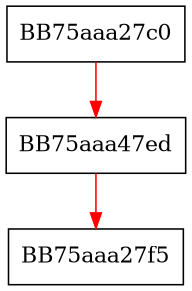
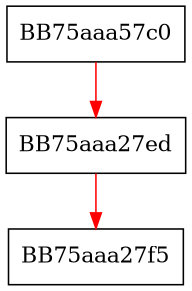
(96, 34) -> (96, 34)
(96, 145) -> (96, 145)
